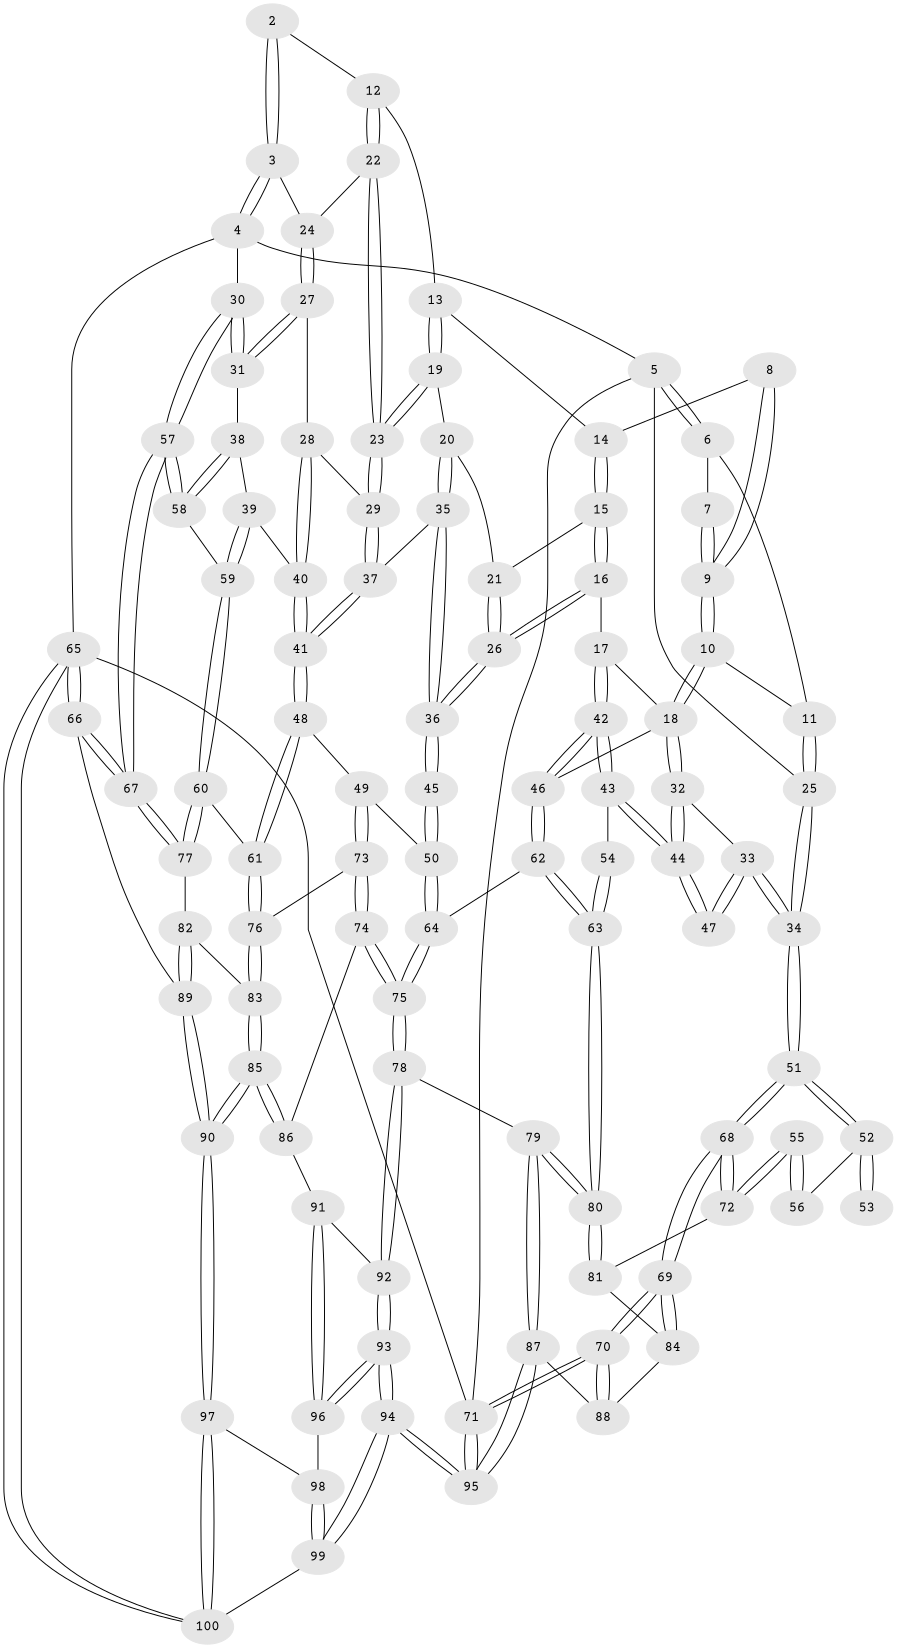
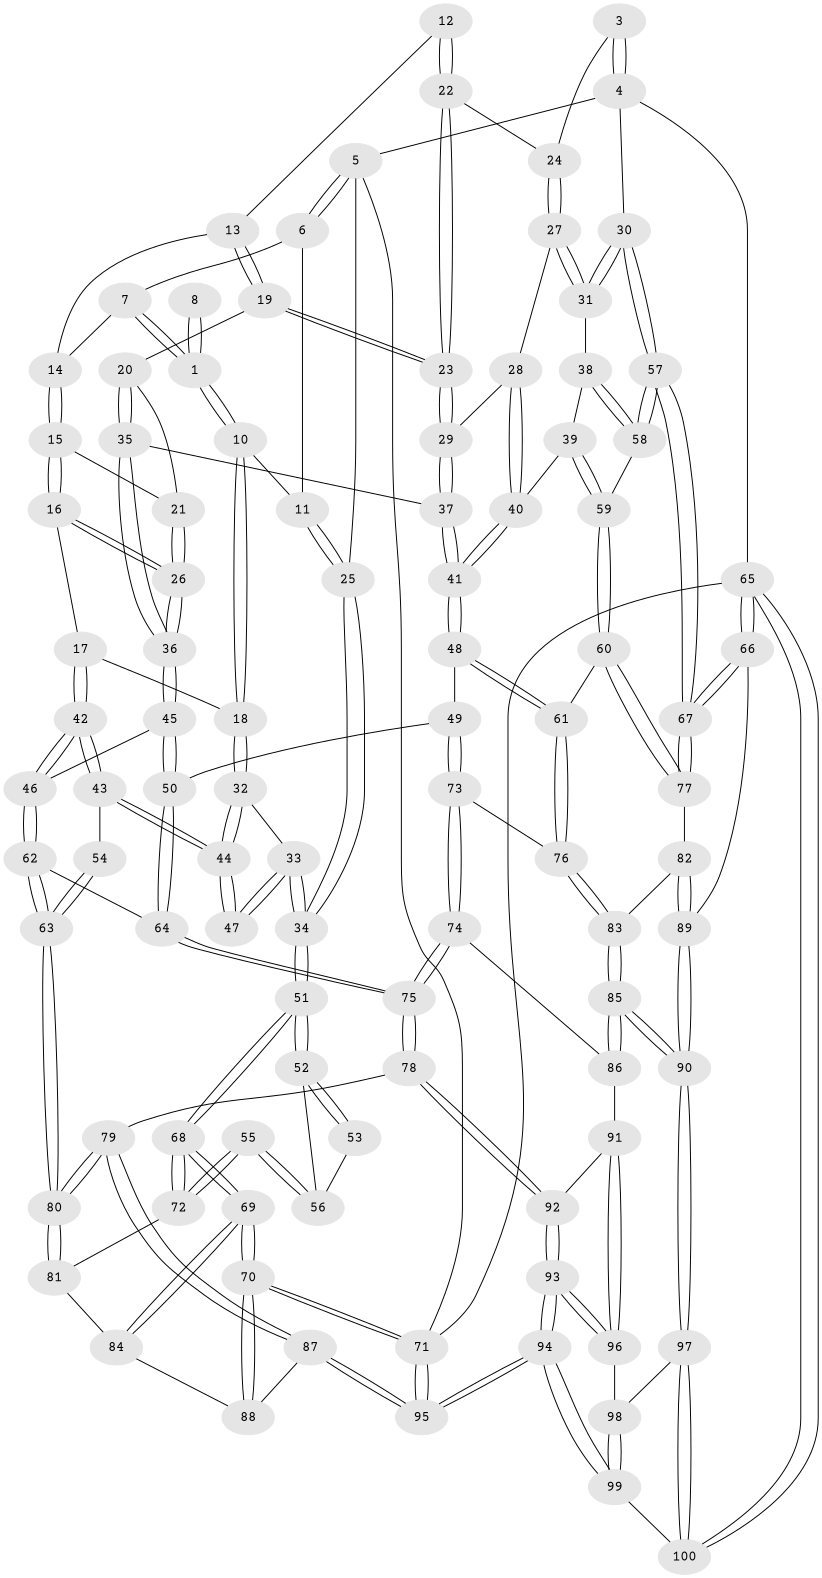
(272, 21) -> none
(695, 402) -> (90, 335)
(708, 580) -> (195, 370)
(605, 754) -> (105, 752)
none -> (336, 1173)
